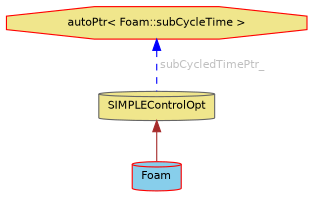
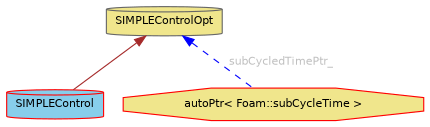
(157, 71) -> (223, 66)
(157, 176) -> (55, 104)
